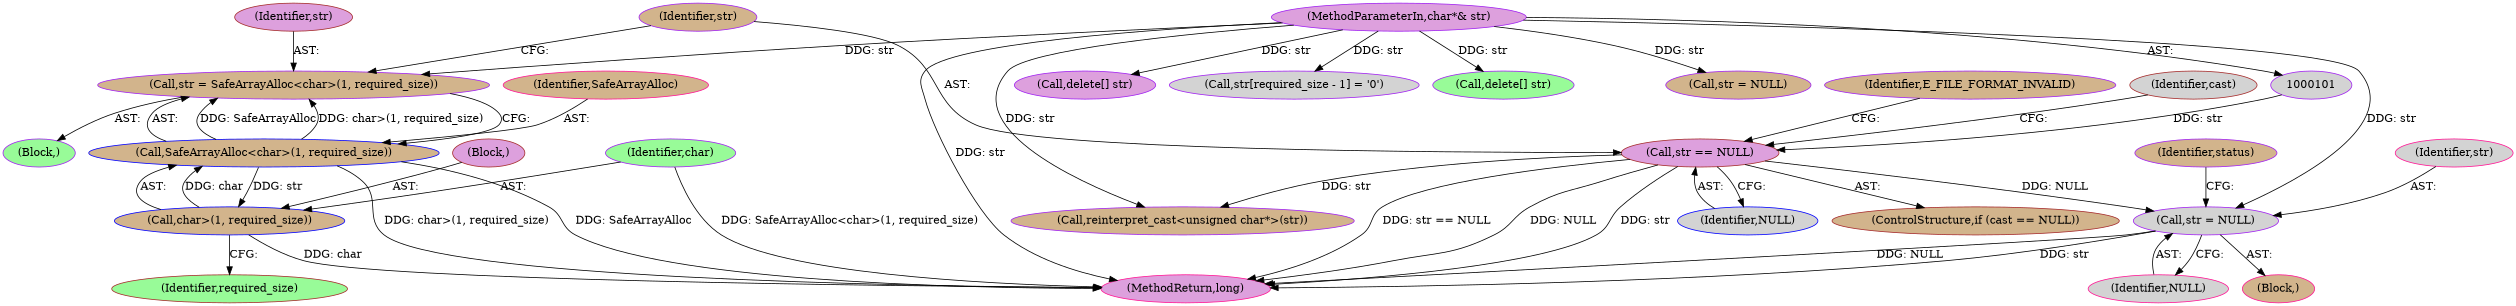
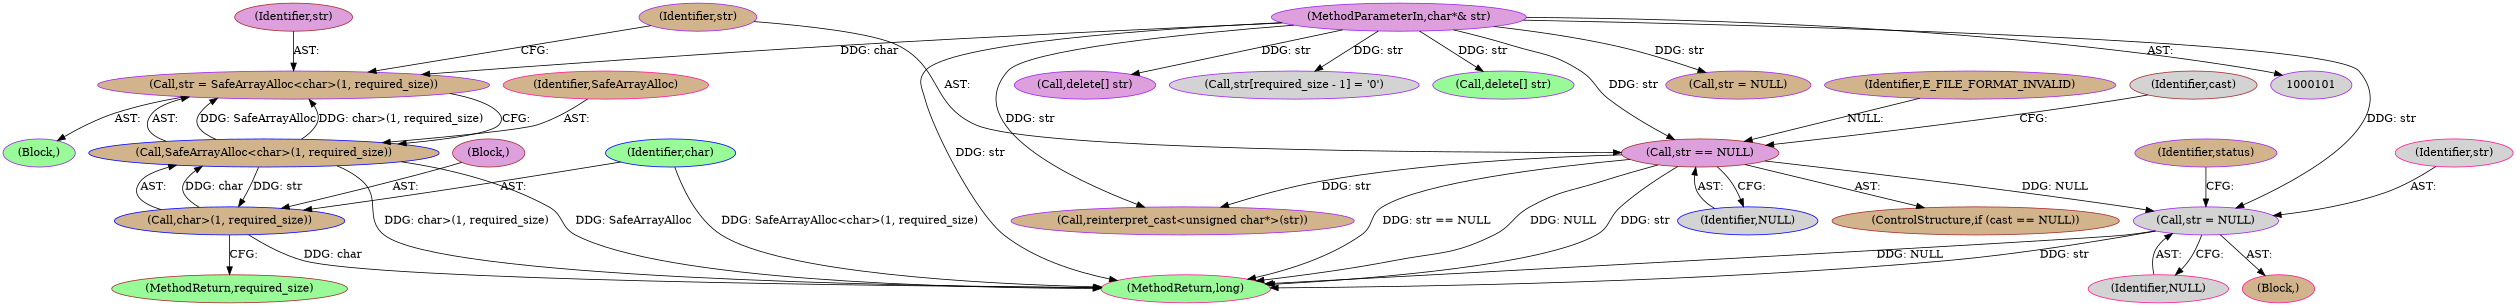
(870, 51) -> (870, 51)
(1868, 119) -> (1868, 119)
(2034, 132) -> (1570, 65)
(671, 153) -> (671, 153)
(230, 289) -> (230, 289)
(1186, 289) -> (1186, 289)
